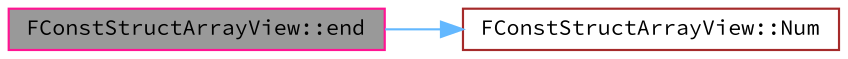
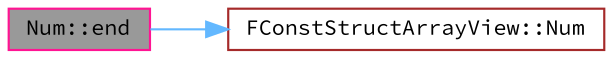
(197, 29) -> (79, 29)
